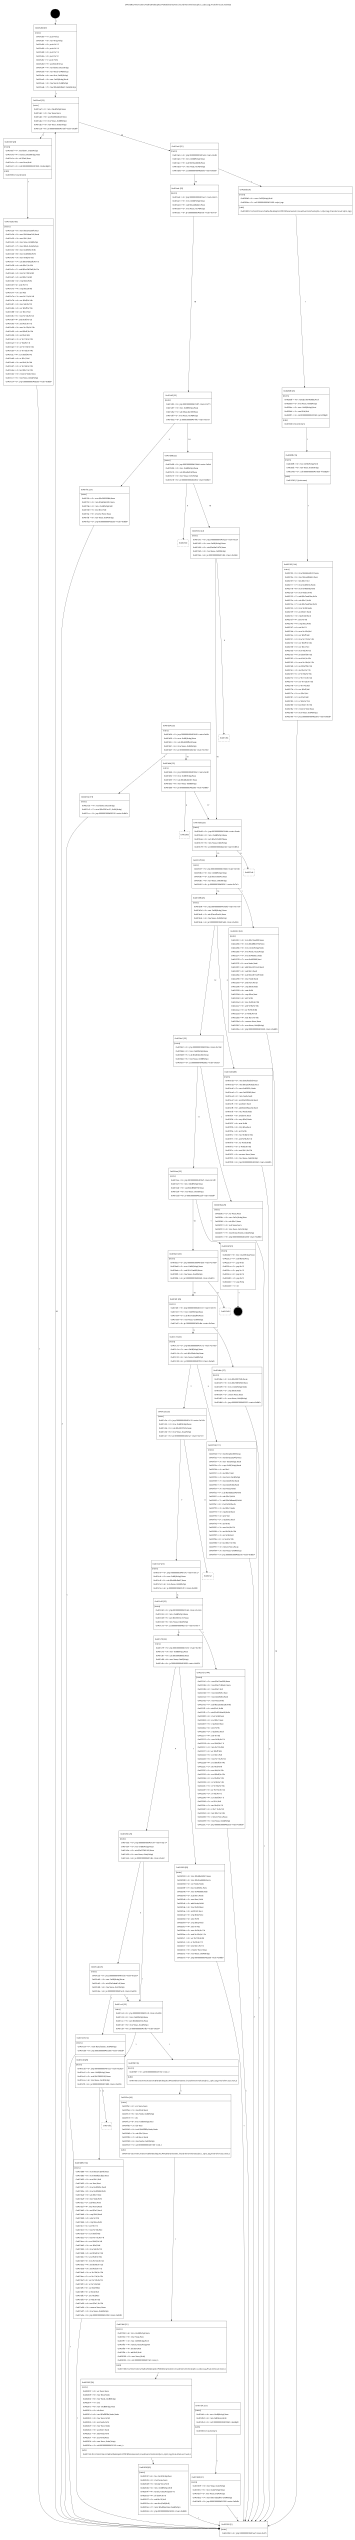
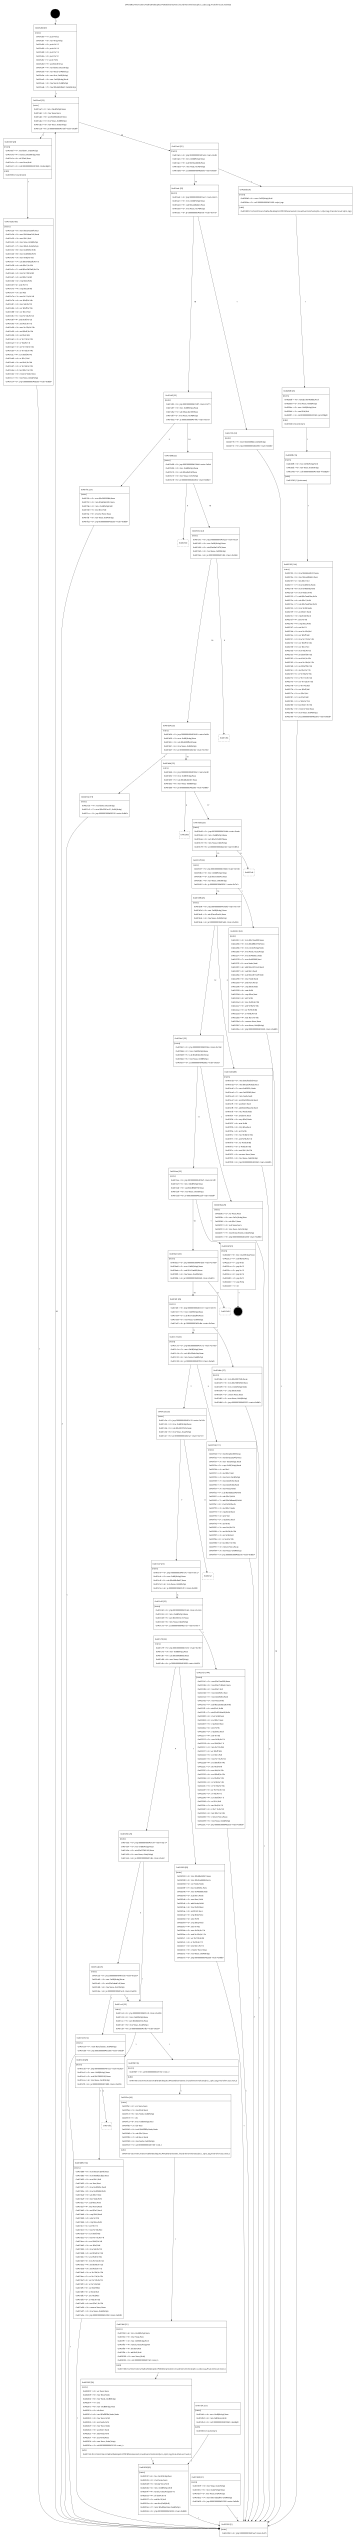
none -> (249, 440)
(216, 688) -> (198, 640)
(178, 1632) -> none
(216, 2454) -> (199, 2449)
